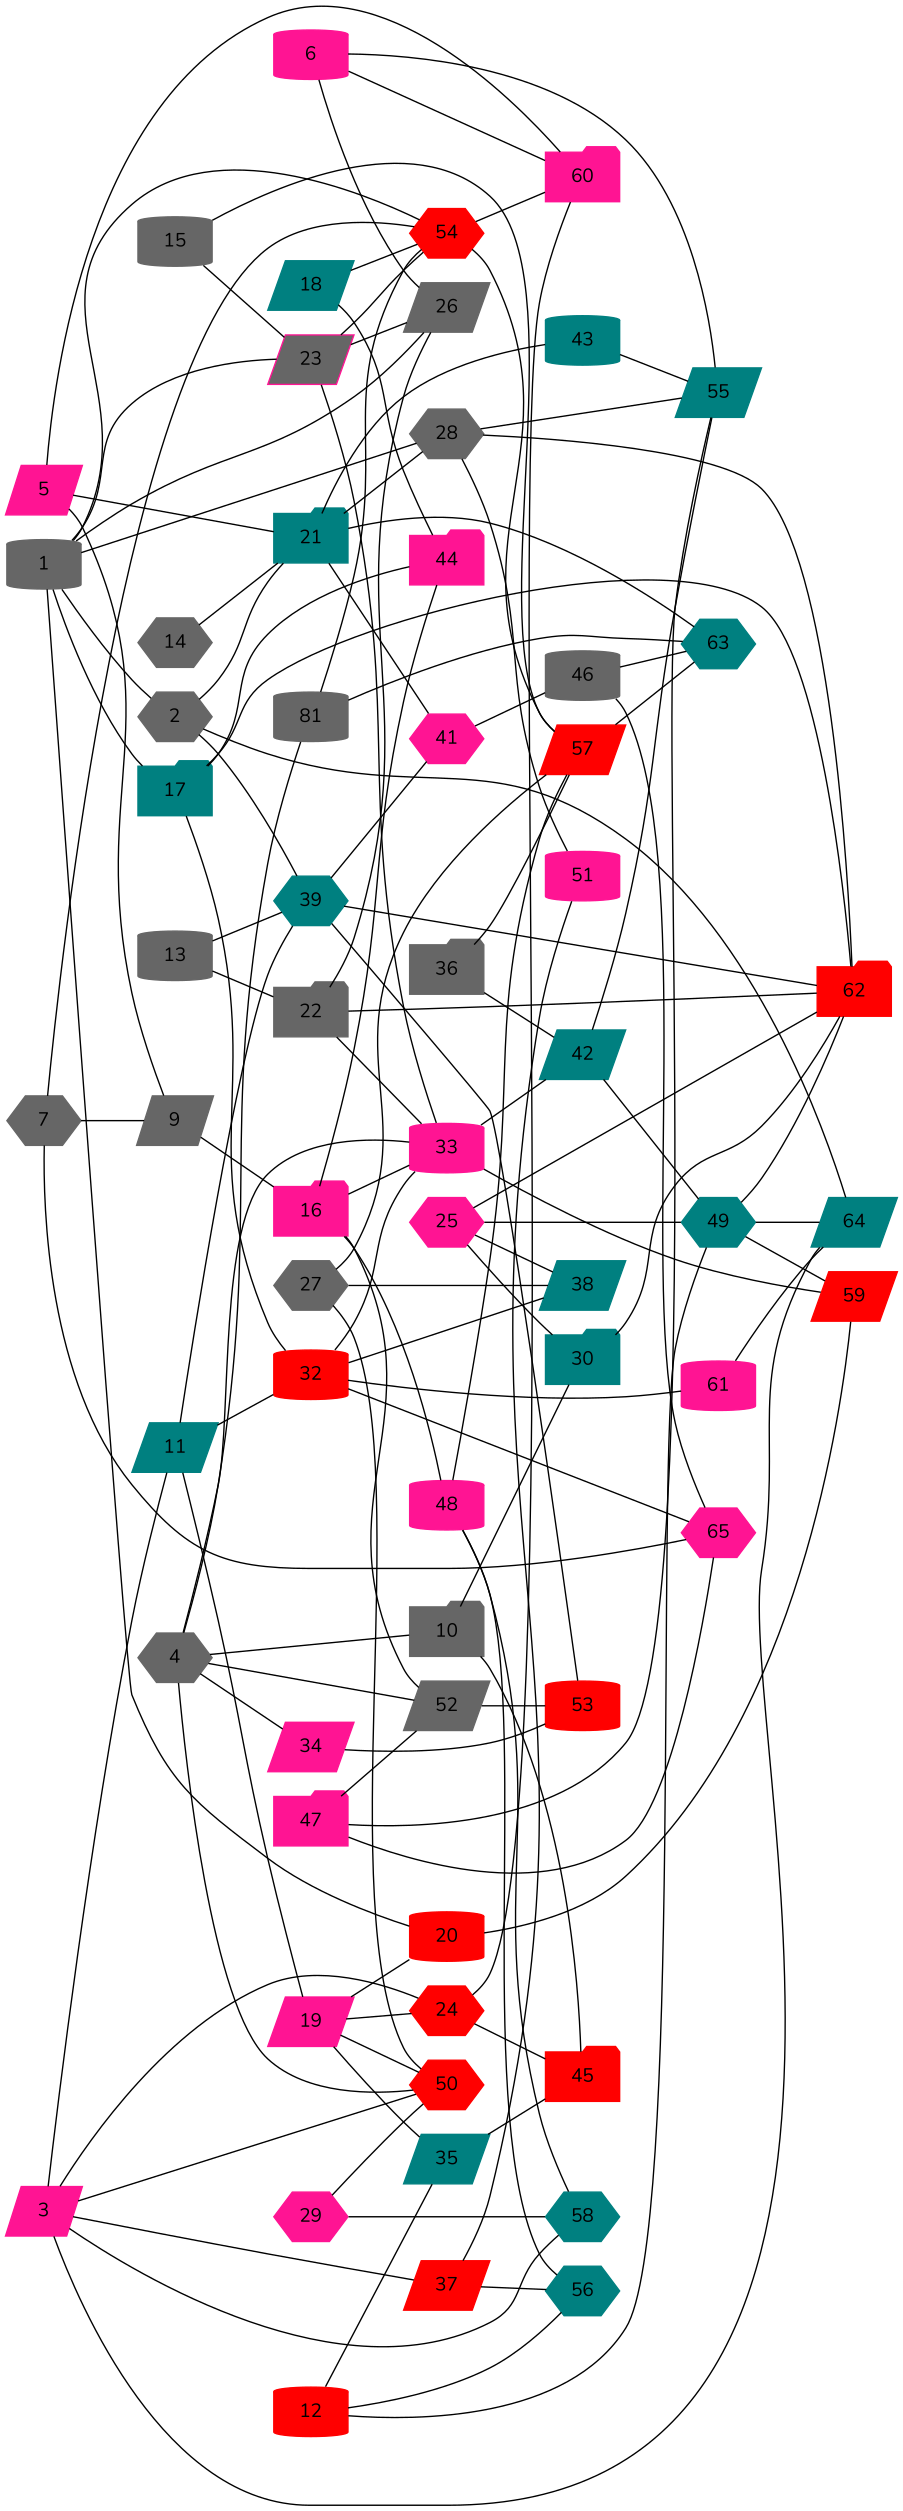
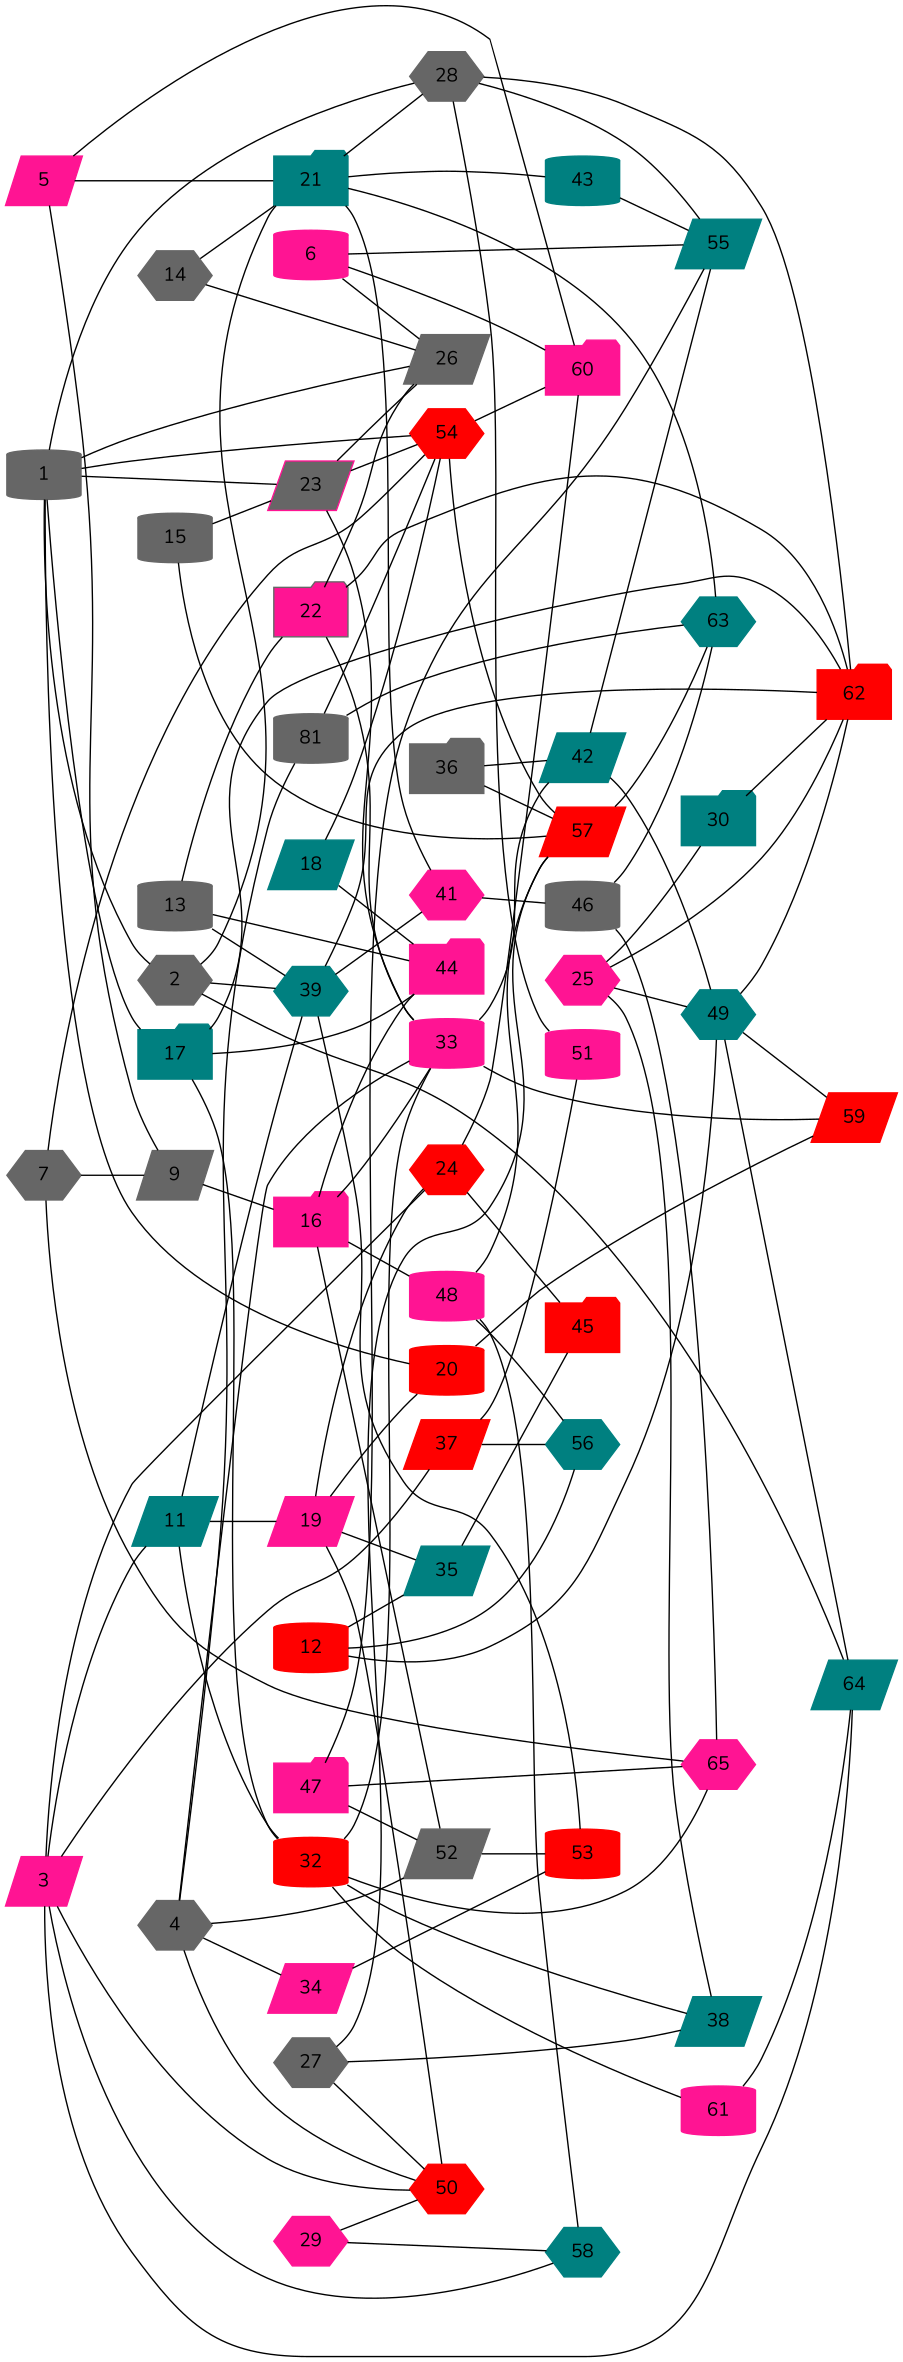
none -> (311, 317)
none -> (311, 938)
(311, 1012) -> (311, 612)
(447, 1632) -> none
